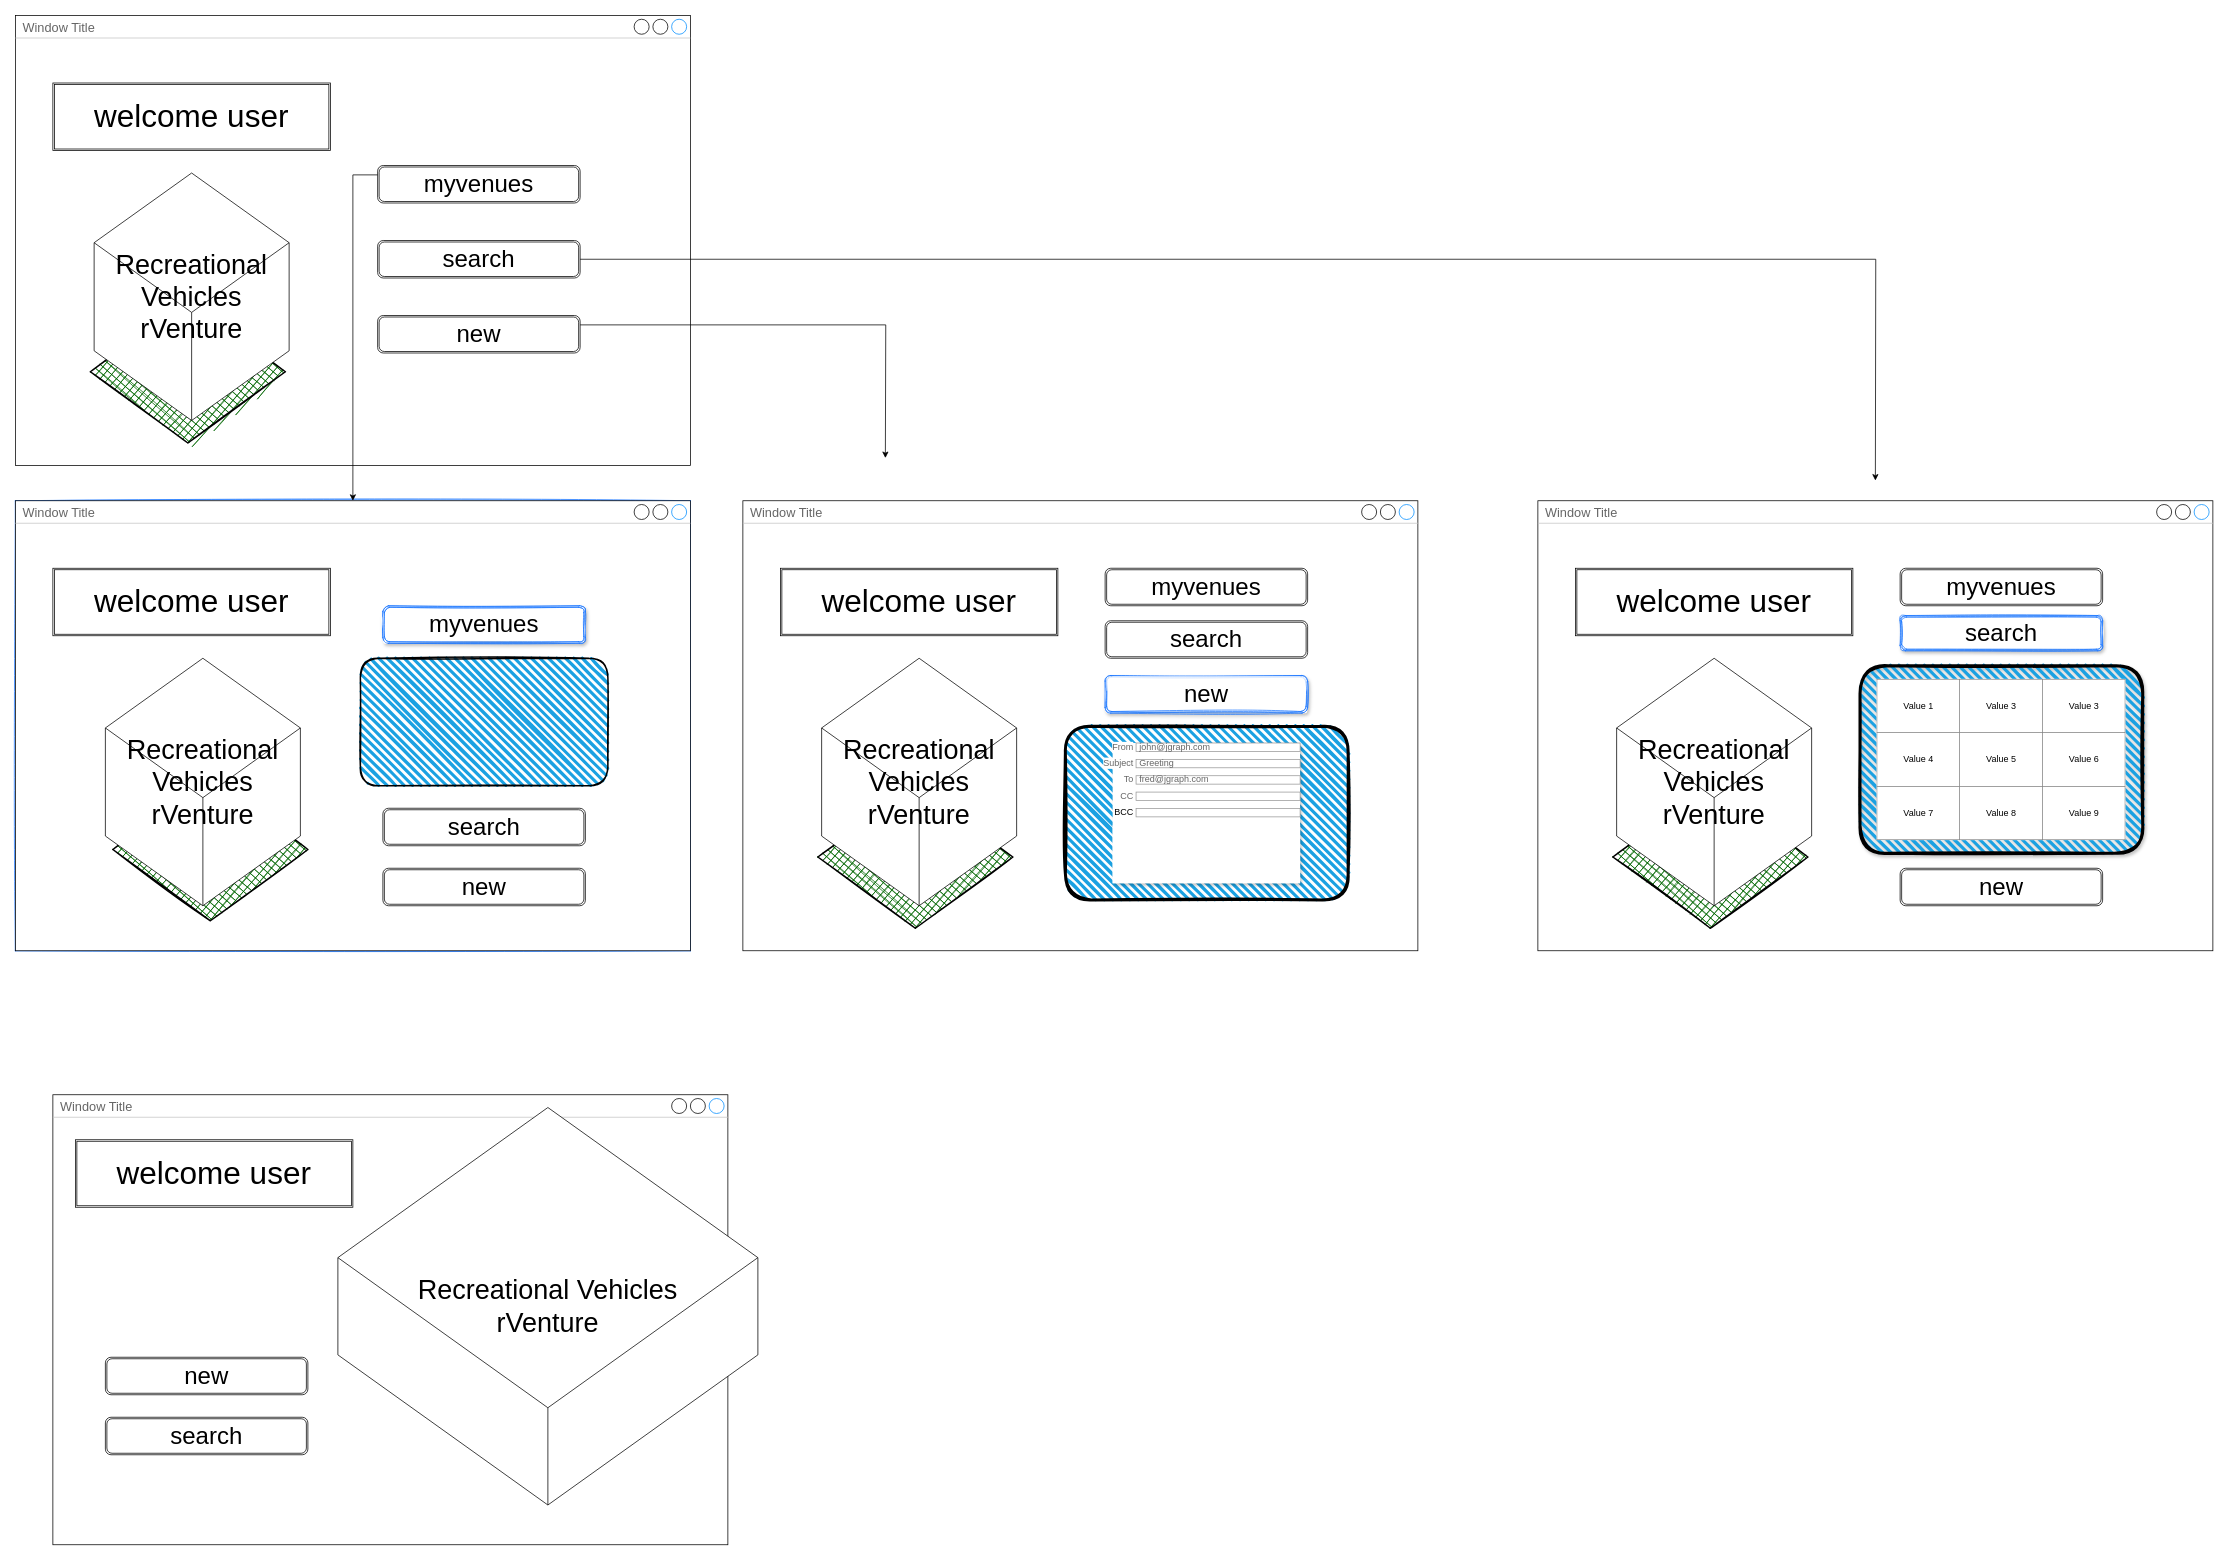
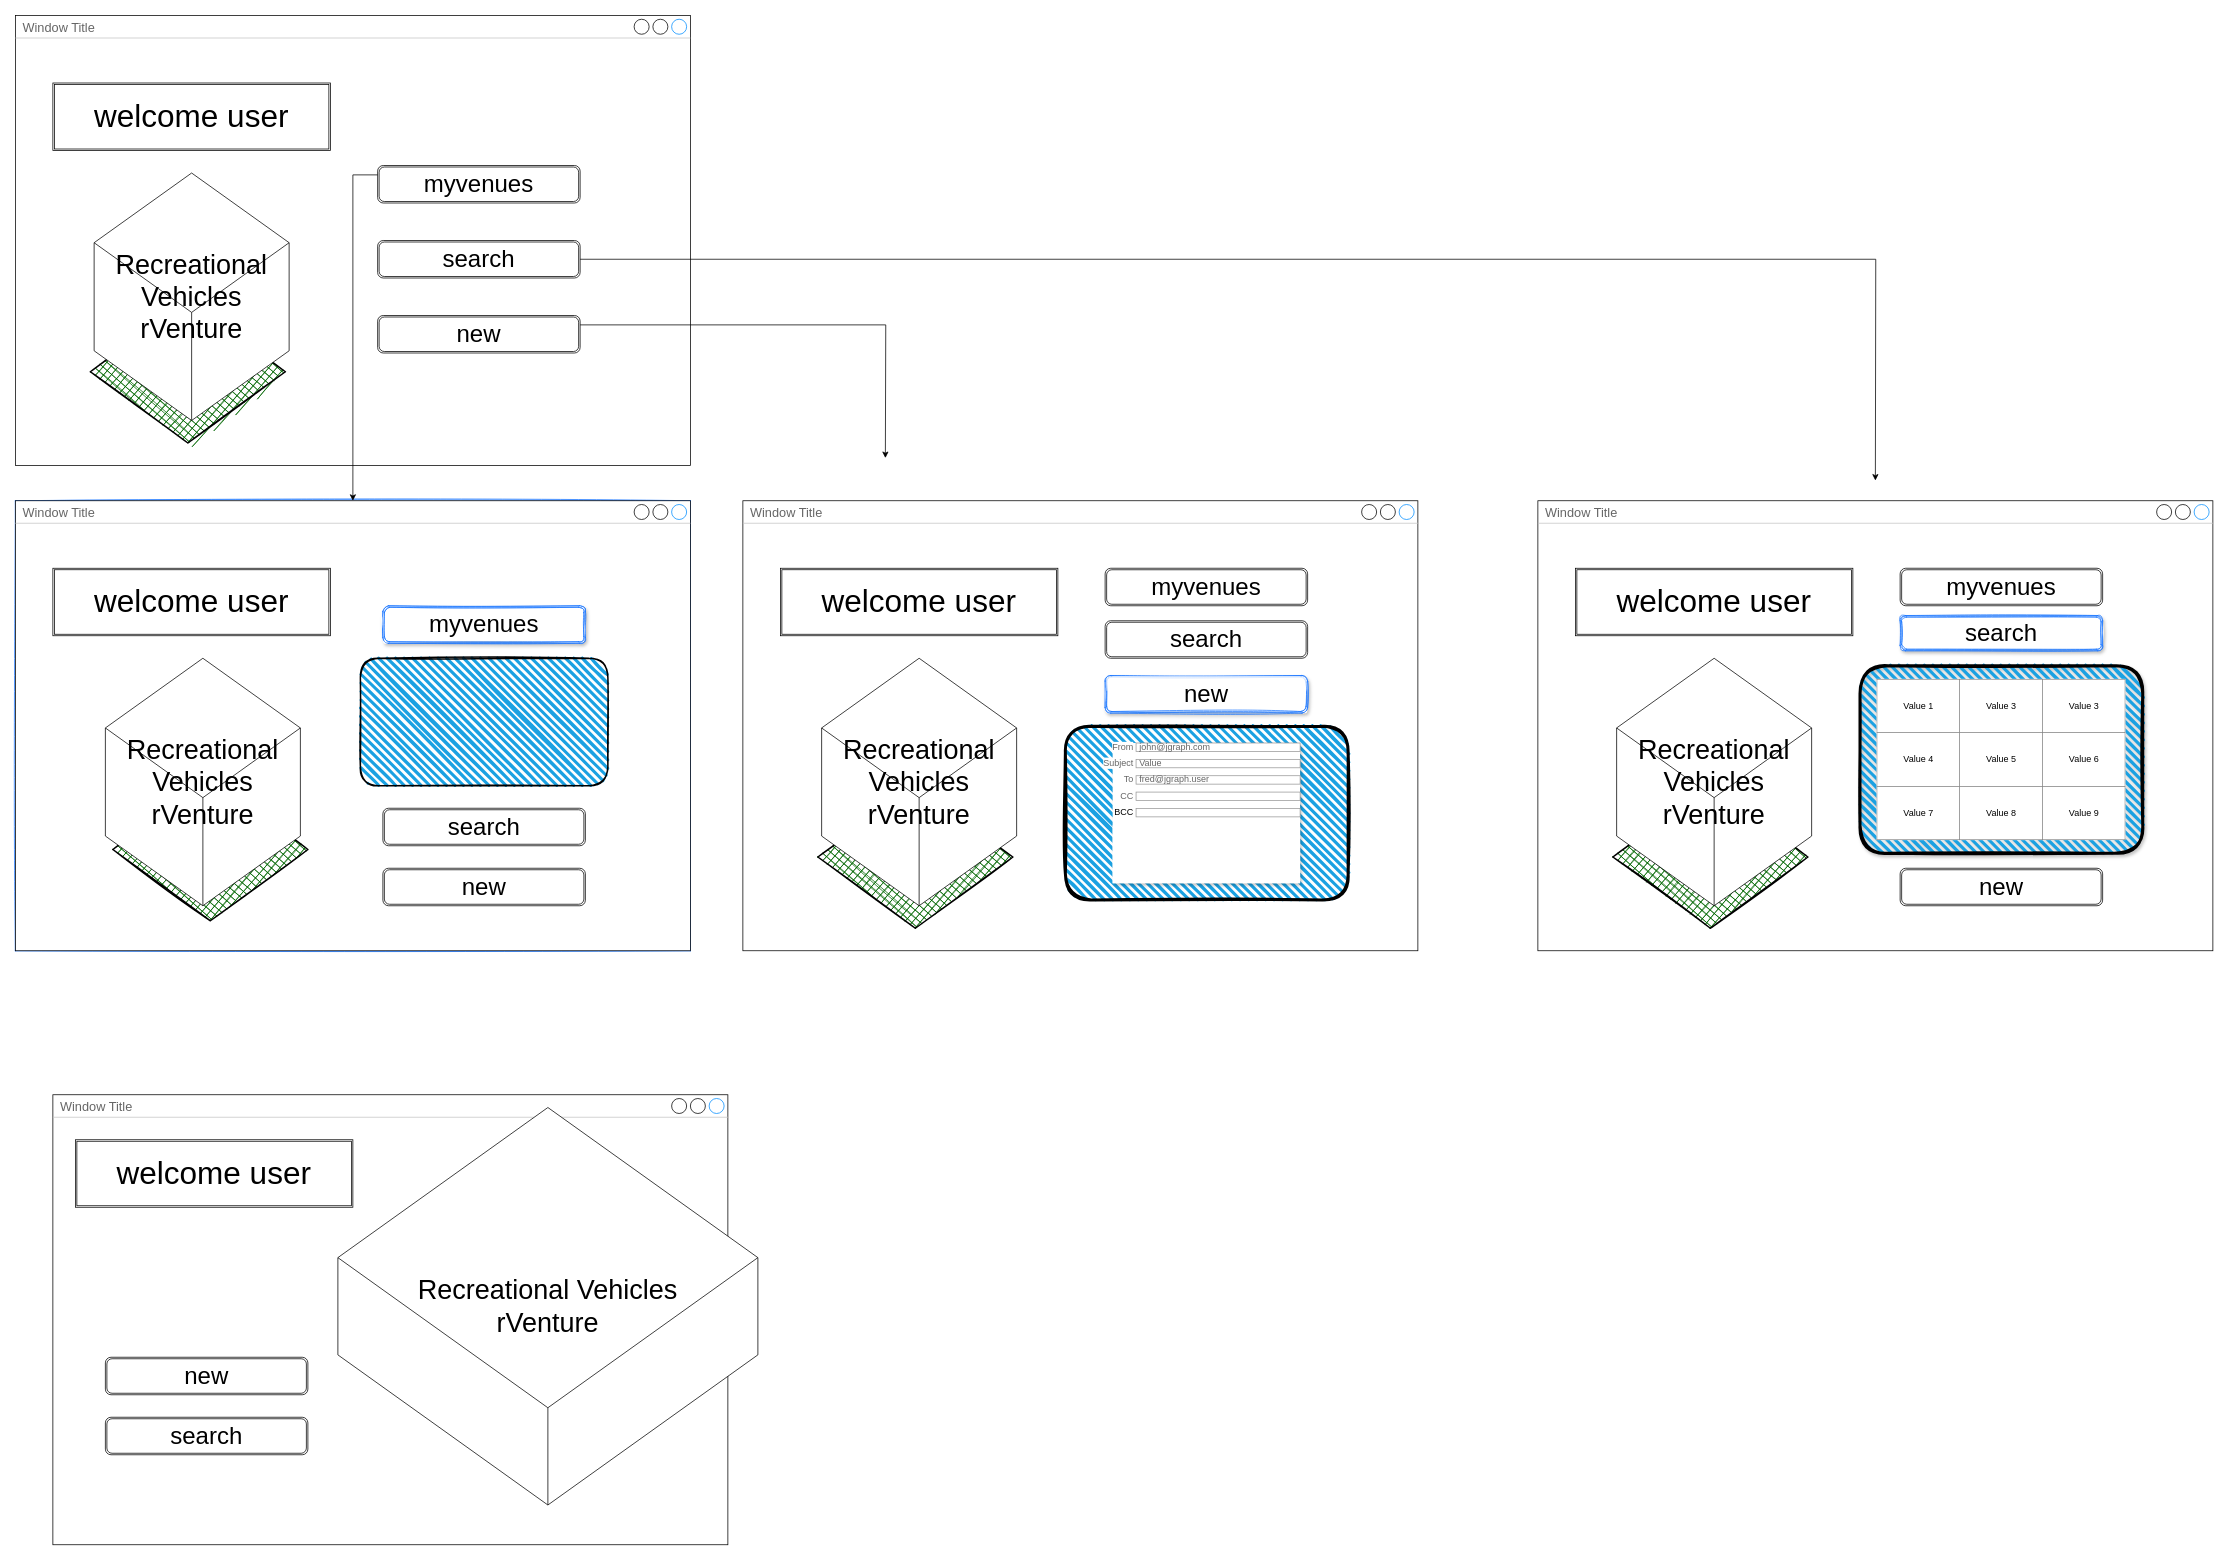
(1159, 763) -> (1151, 763)
(1176, 780) -> (1179, 780)
